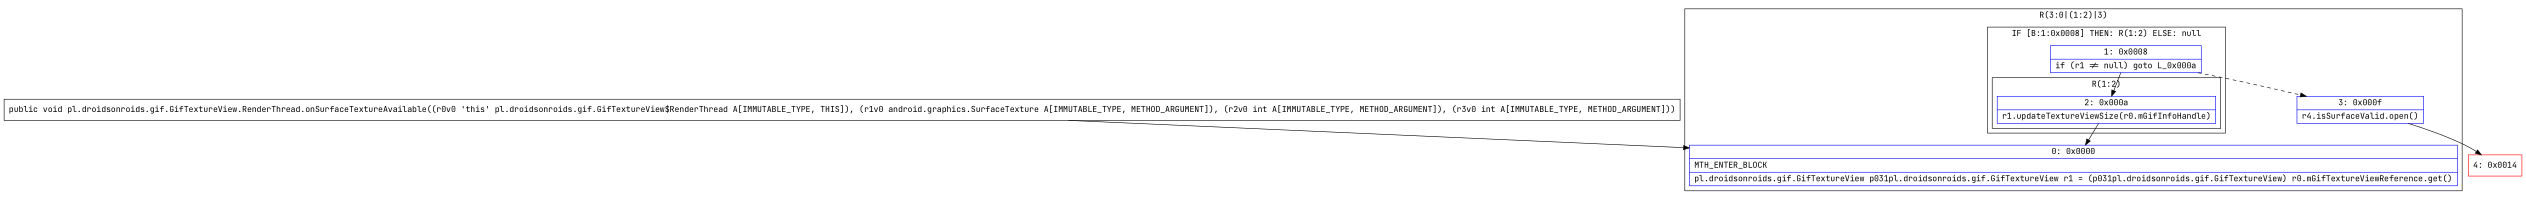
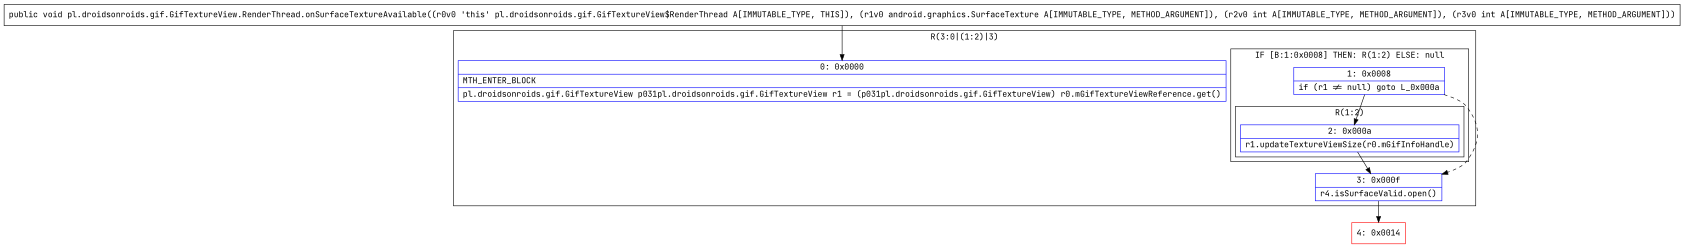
(2094, 132) -> (1363, 160)
